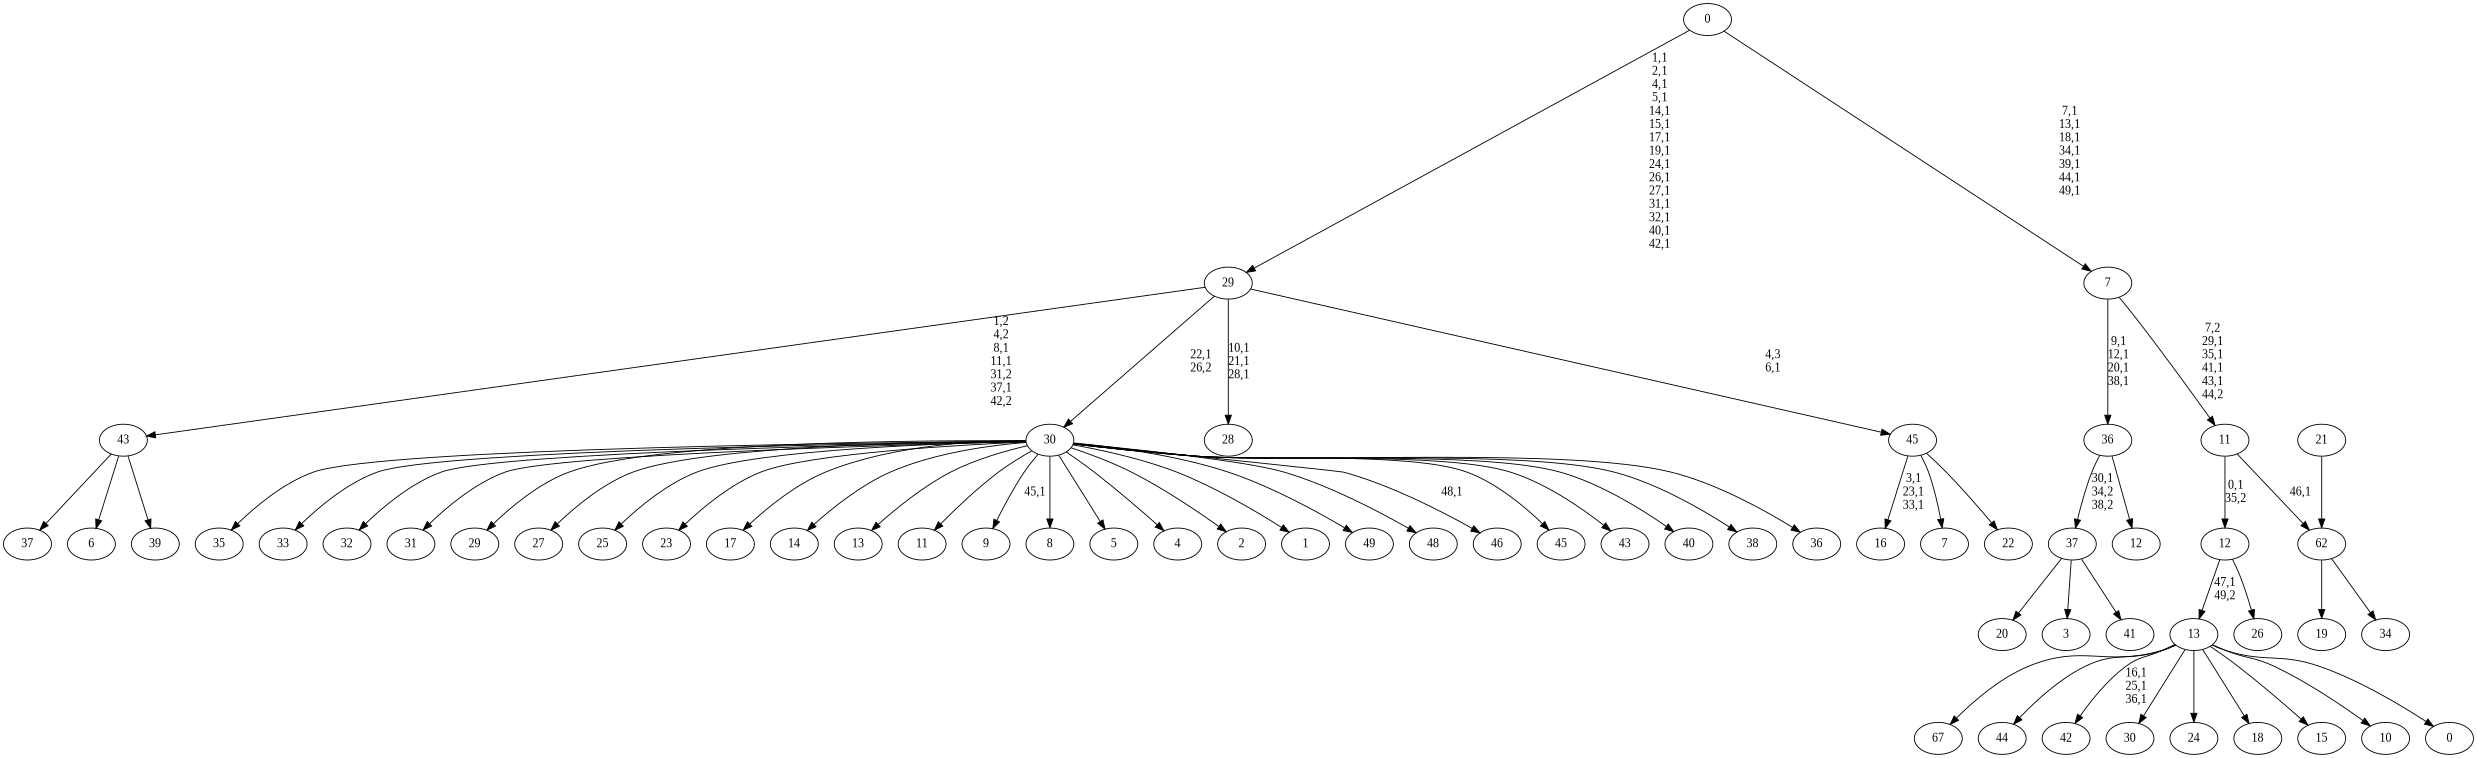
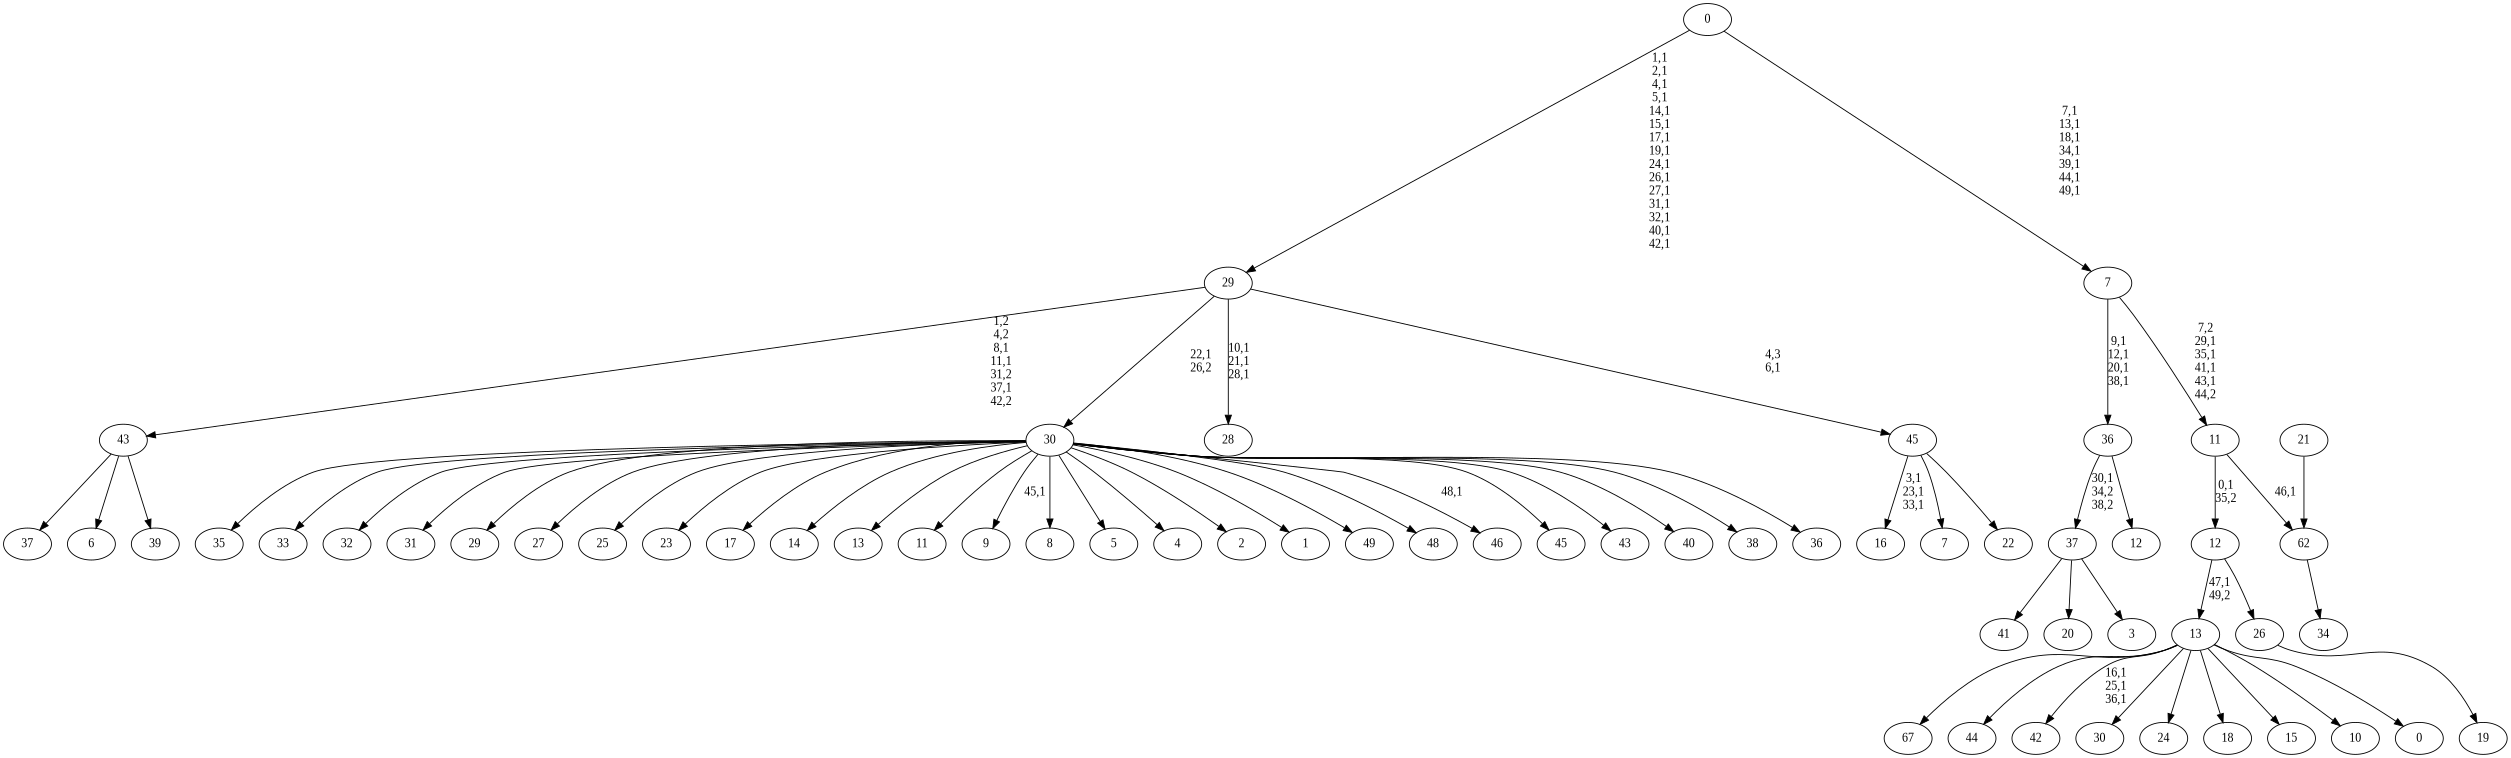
(2322, 585) -> (2387, 653)
